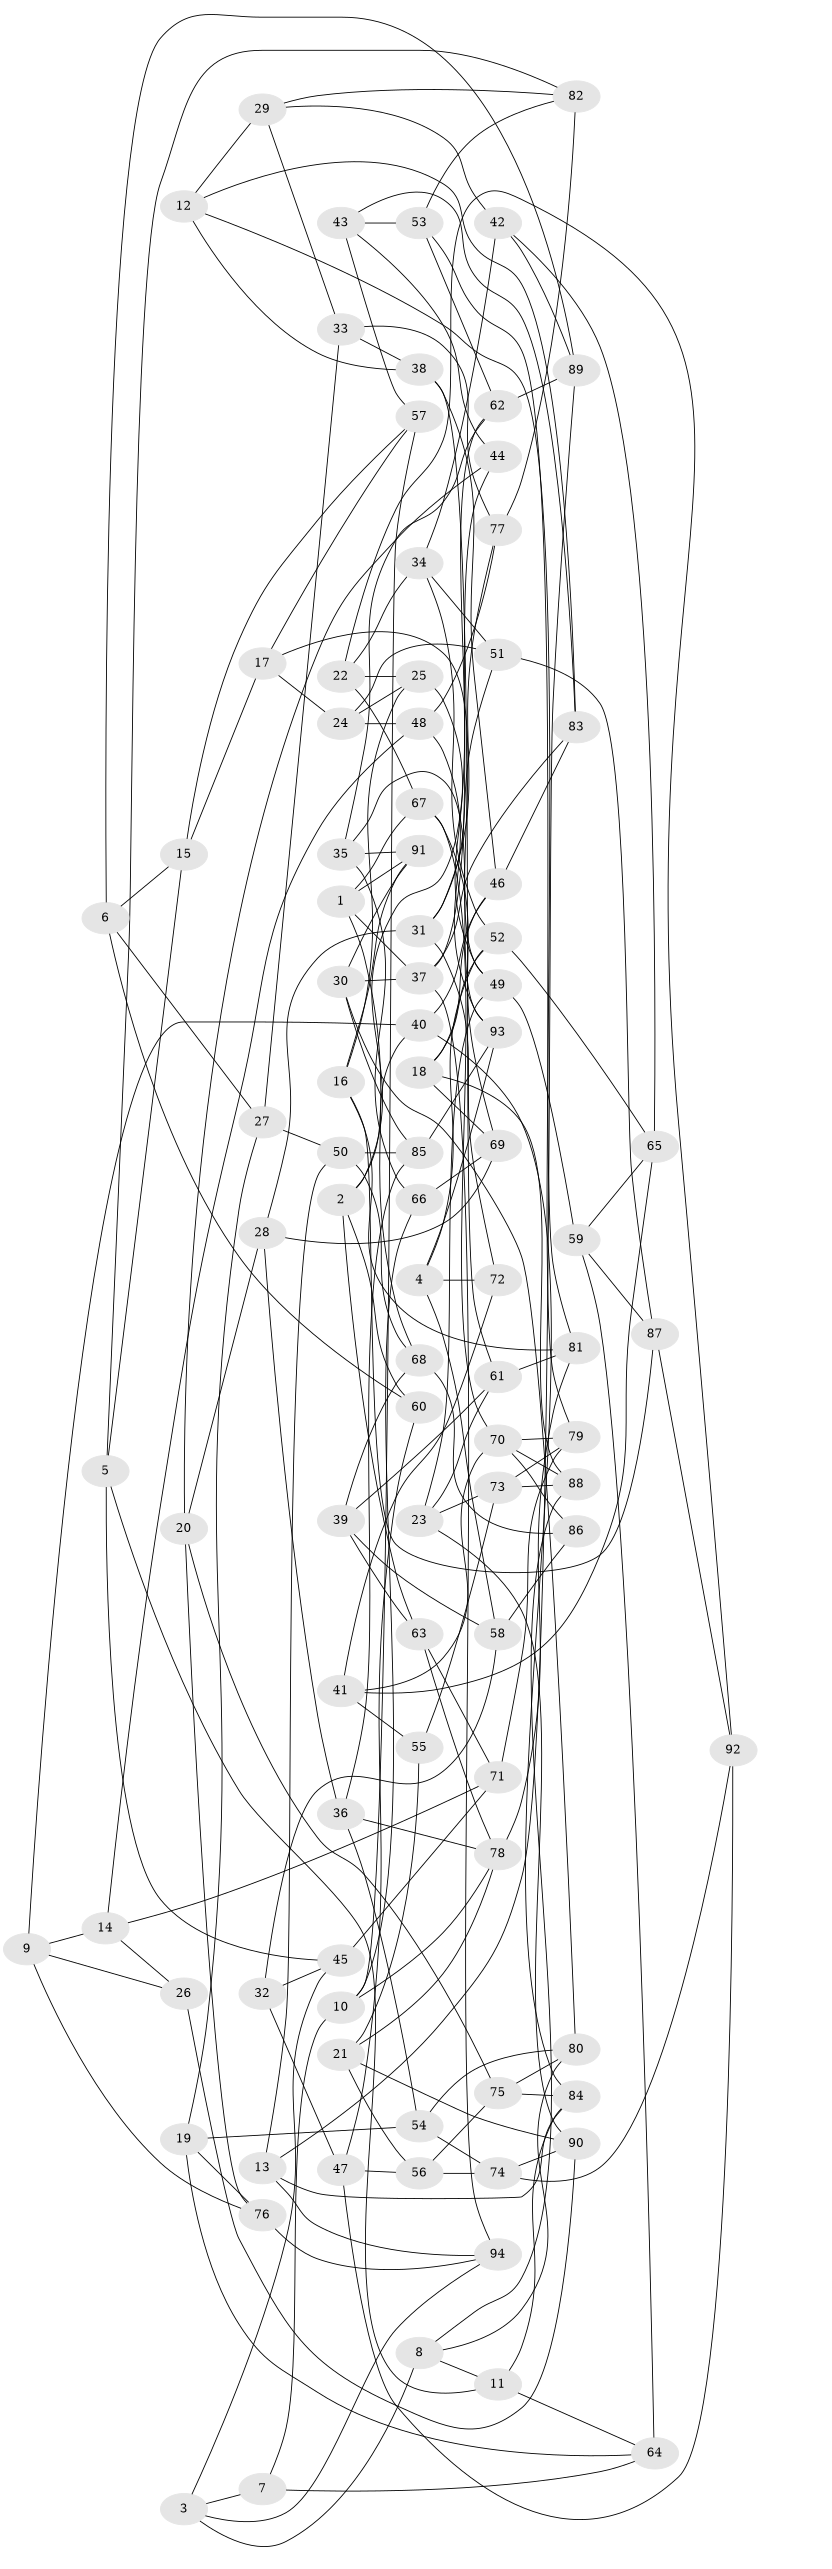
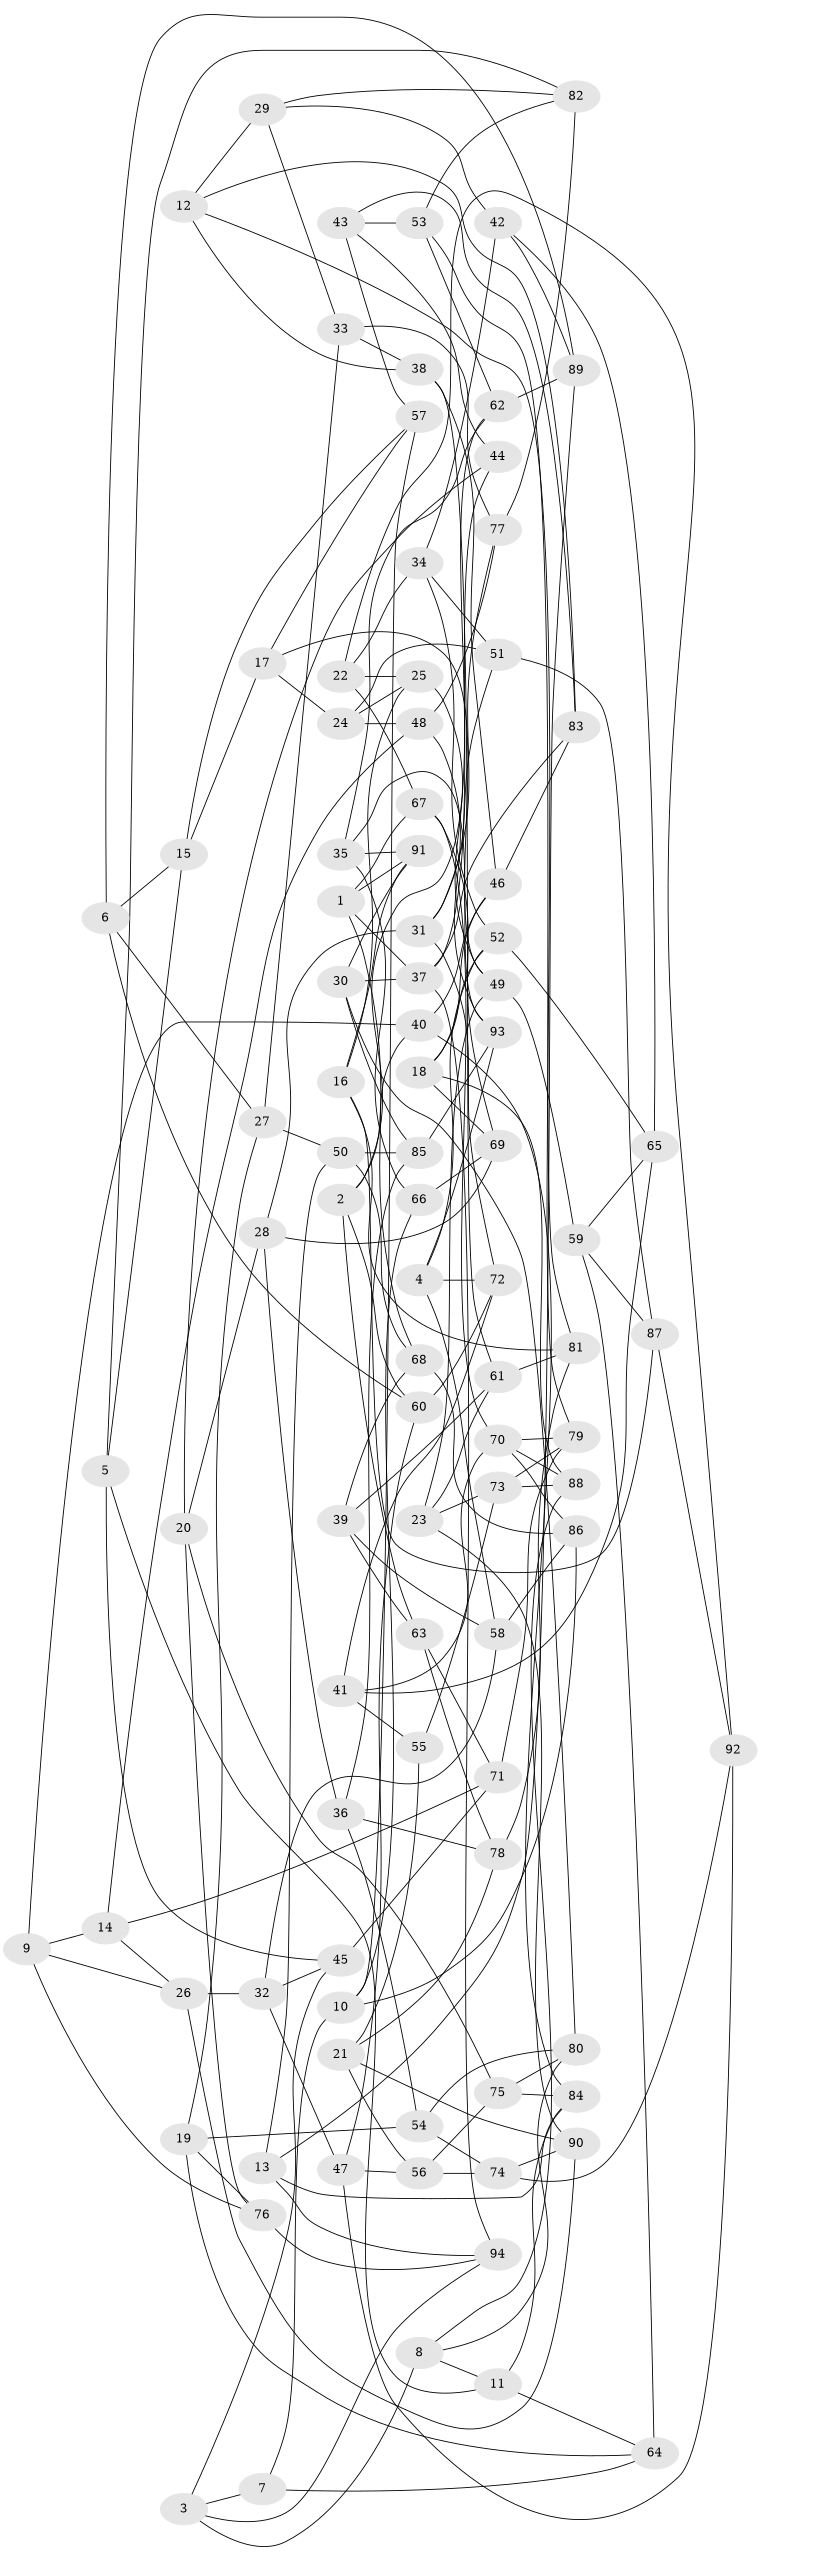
none -> (460, 1357)
(433, 1942) -> (546, 1805)
none -> (223, 1994)
